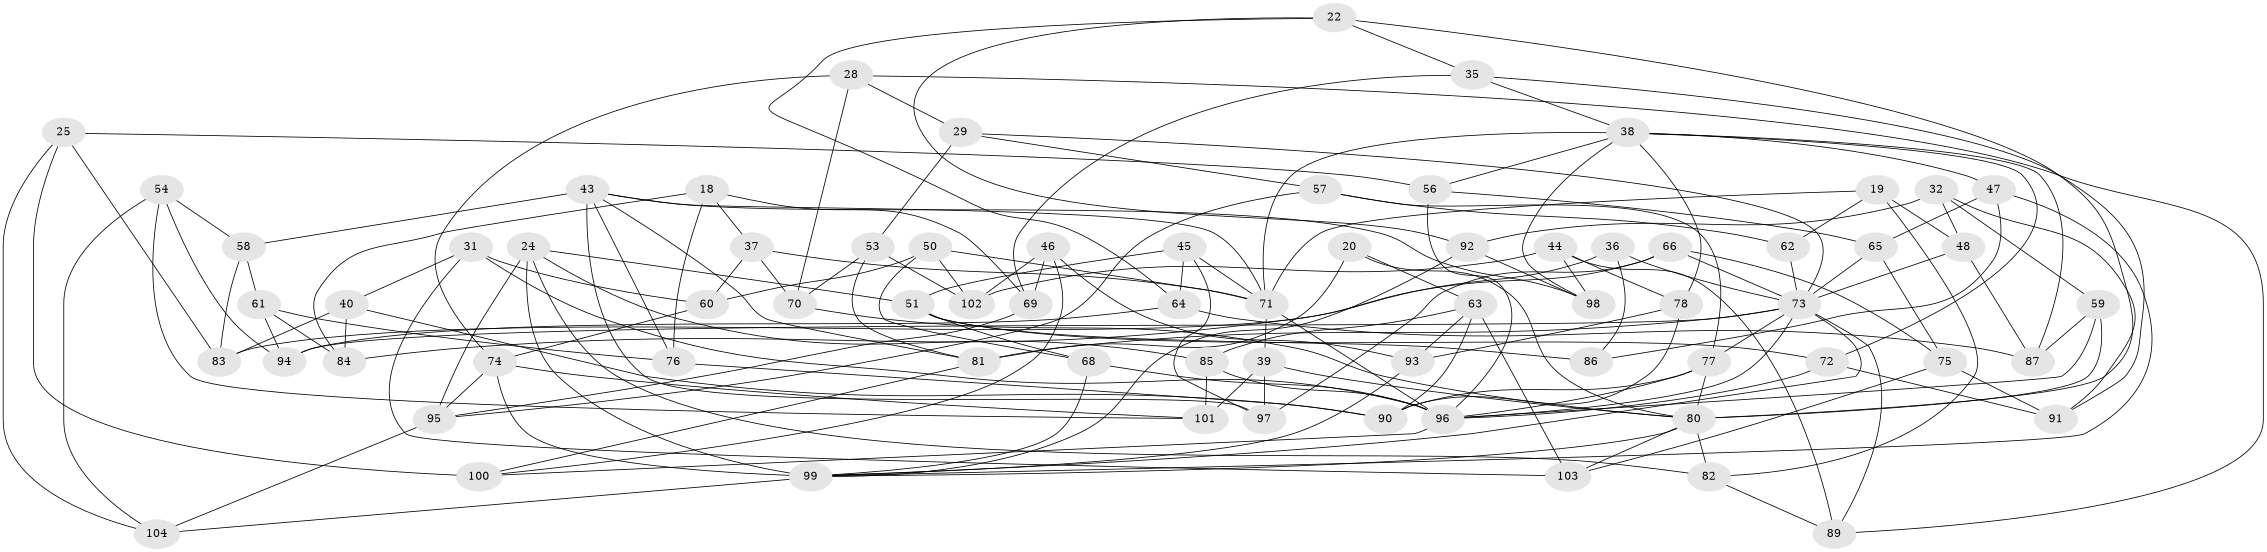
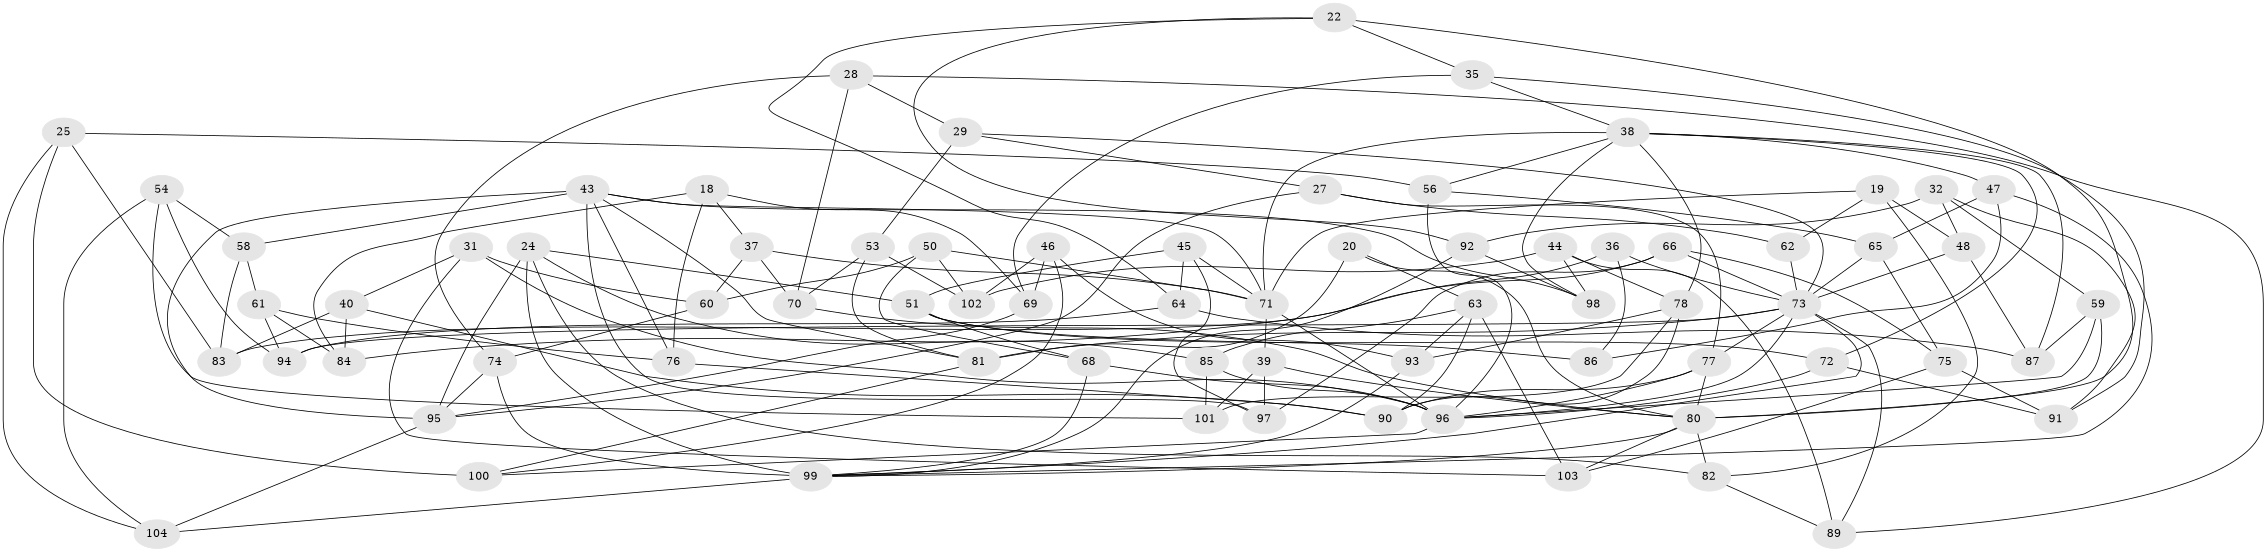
(1320, 190) -> (1320, 190)
none -> (201, 247)
(949, 405) -> (1533, 394)
